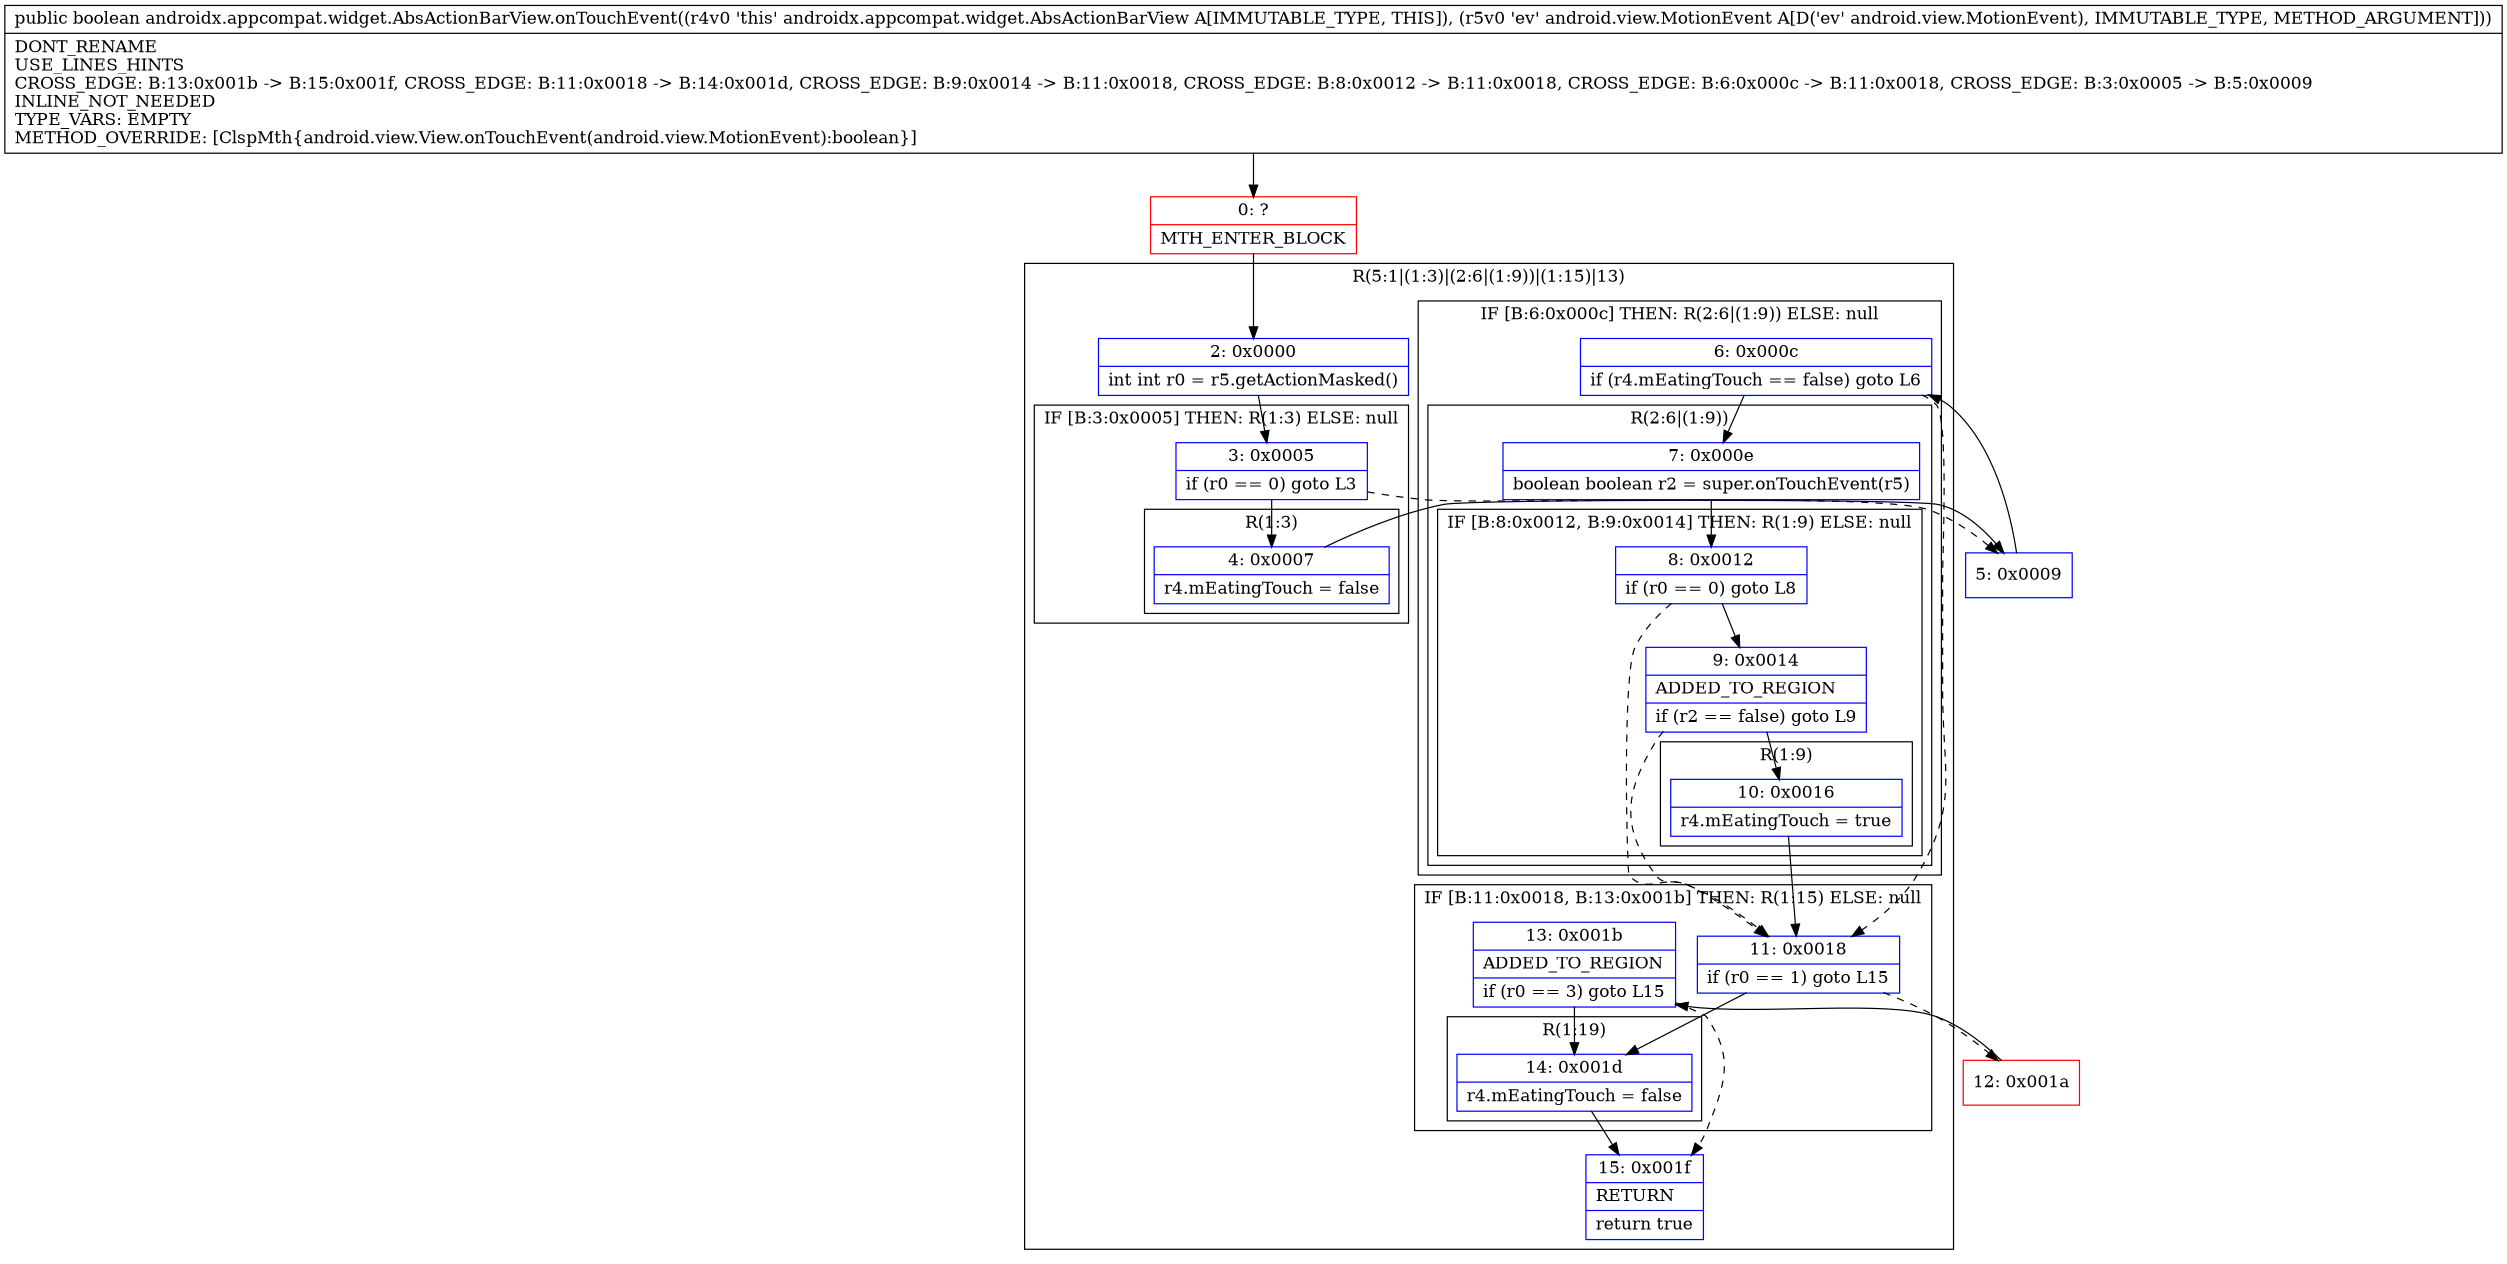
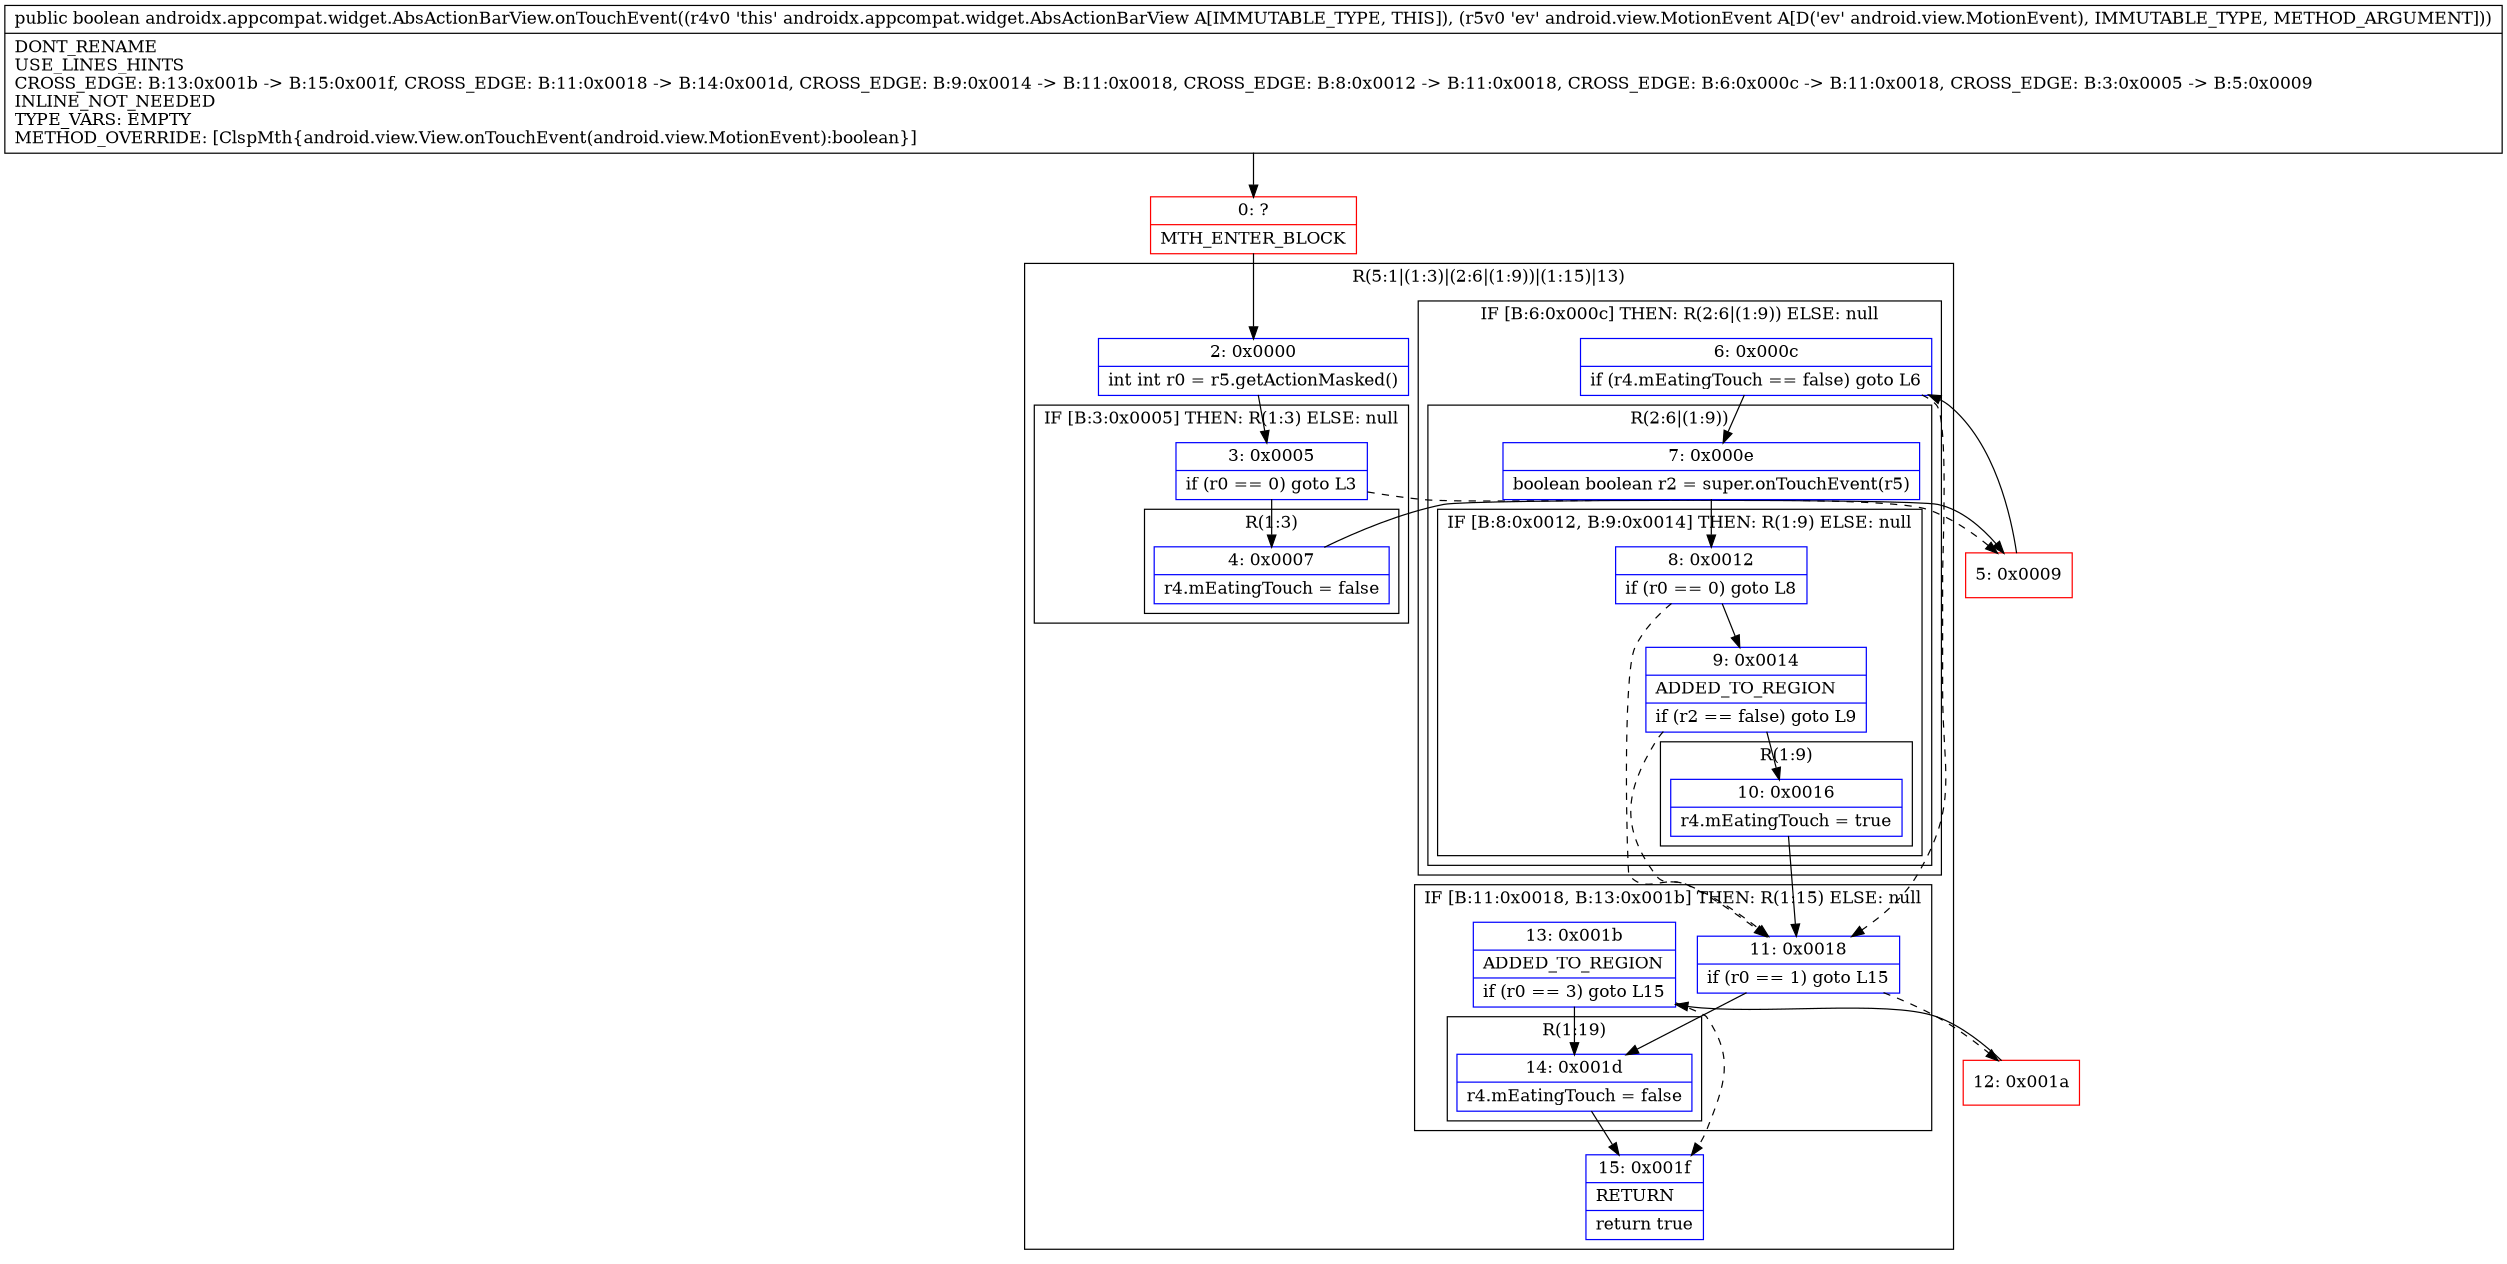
(2019, 575) -> (2019, 575)
